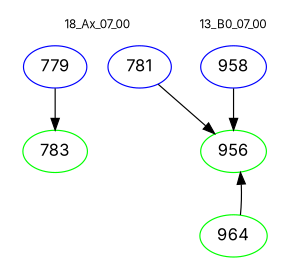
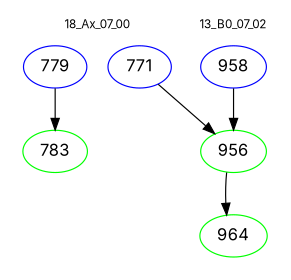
(234, 25) -> (234, 25)
(140, 67) -> (140, 67)
(241, 200) -> (226, 188)
